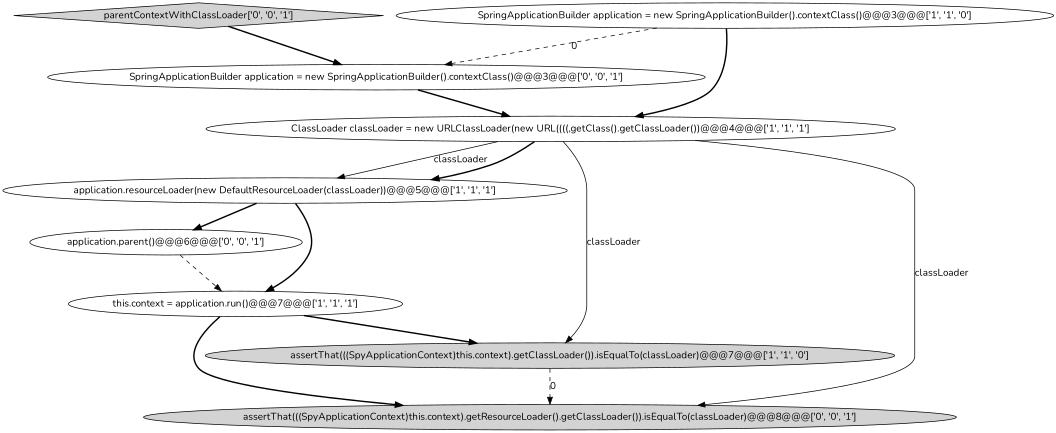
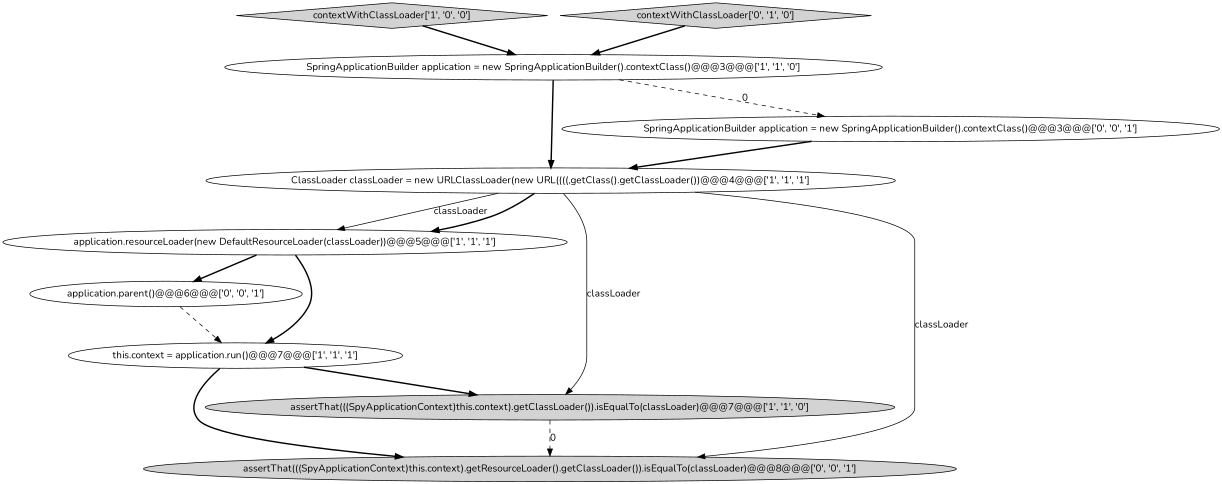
(199, 16) -> none
none -> (392, 16)
none -> (716, 16)
